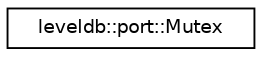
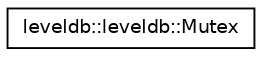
(131, 28) -> (131, 28)
